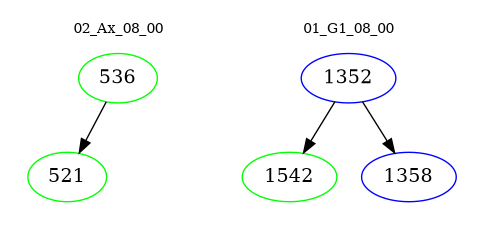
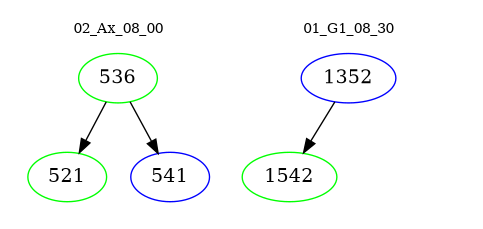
(349, 30) -> (349, 30)
none -> (170, 177)
(409, 177) -> none
